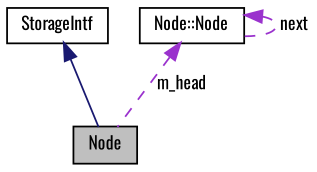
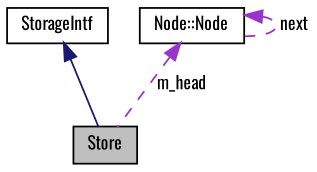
(105, 145) -> (105, 145)
